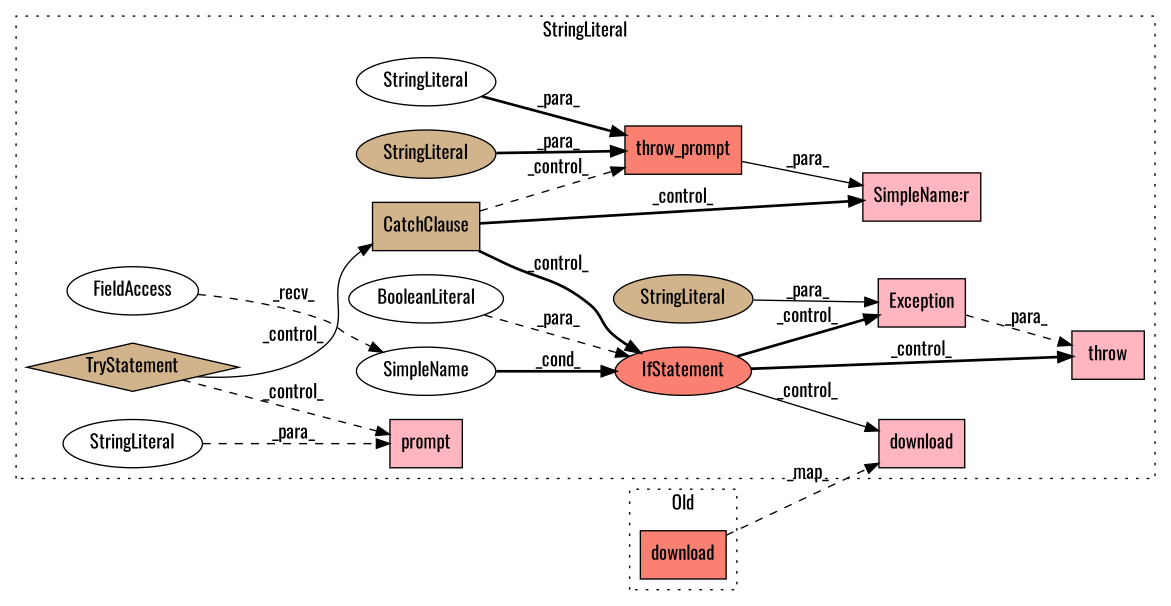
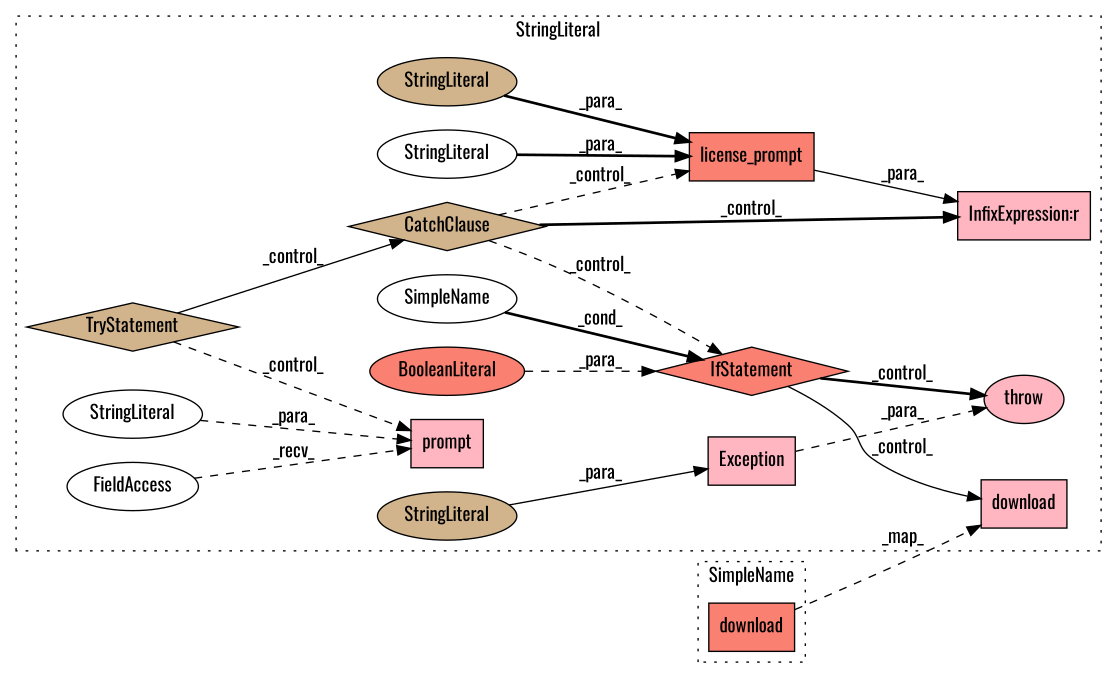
(683, 150) -> (752, 157)
(922, 197) -> (1024, 216)
(426, 227) -> (447, 227)
(562, 286) -> (602, 289)
(426, 299) -> (447, 371)
(288, 309) -> (296, 464)
(801, 338) -> none
(1108, 355) -> (1024, 399)
(683, 371) -> (752, 371)
(683, 505) -> (752, 577)
